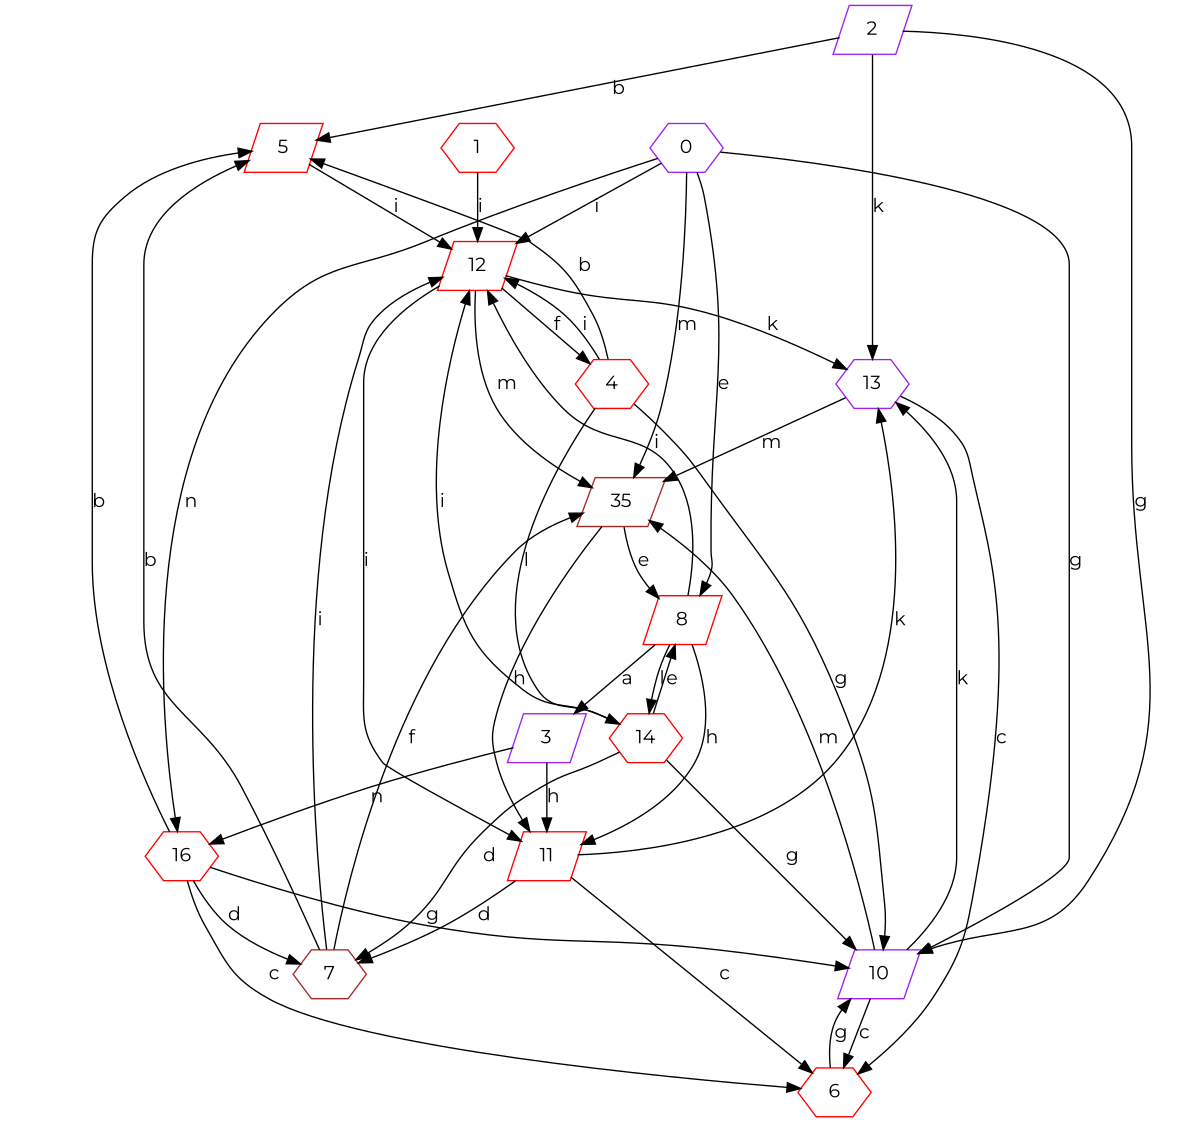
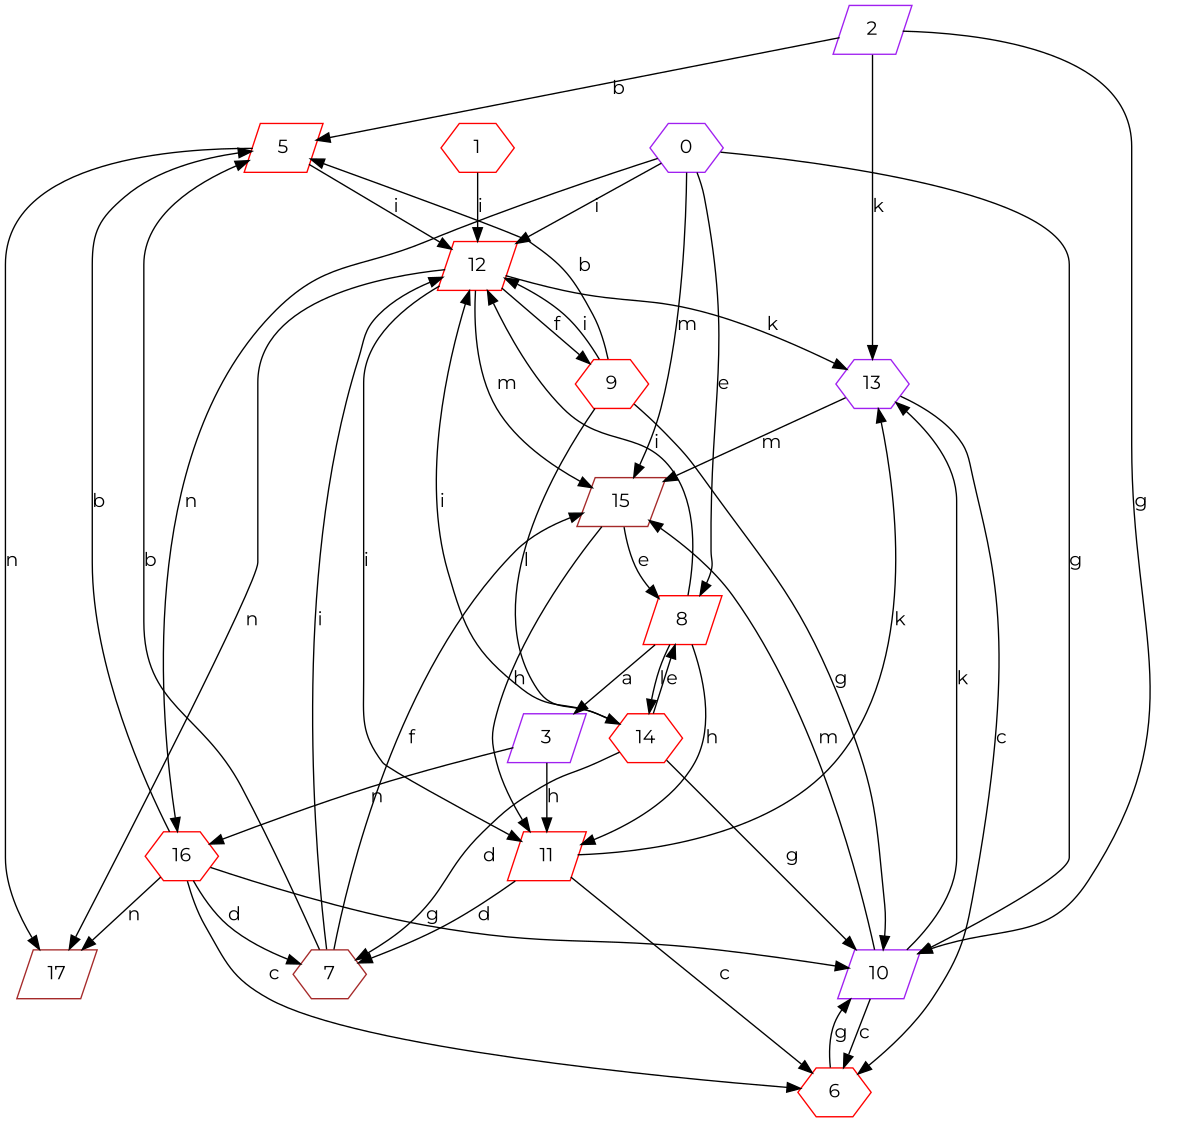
(612, 384) -> (612, 384)
(621, 502) -> (621, 502)
none -> (57, 974)
